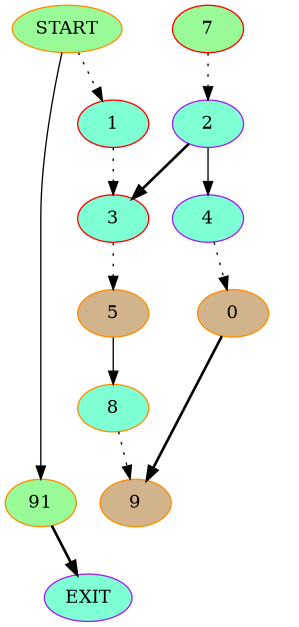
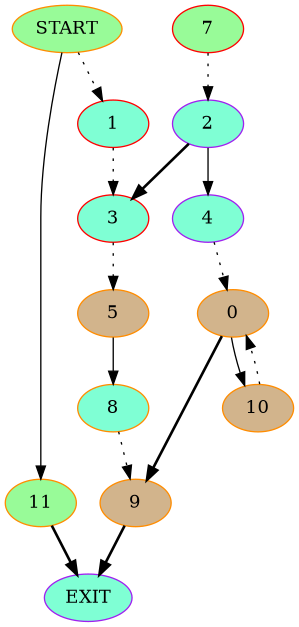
none -> (258, 408)
(41, 503) -> (41, 503)
none -> (115, 544)
